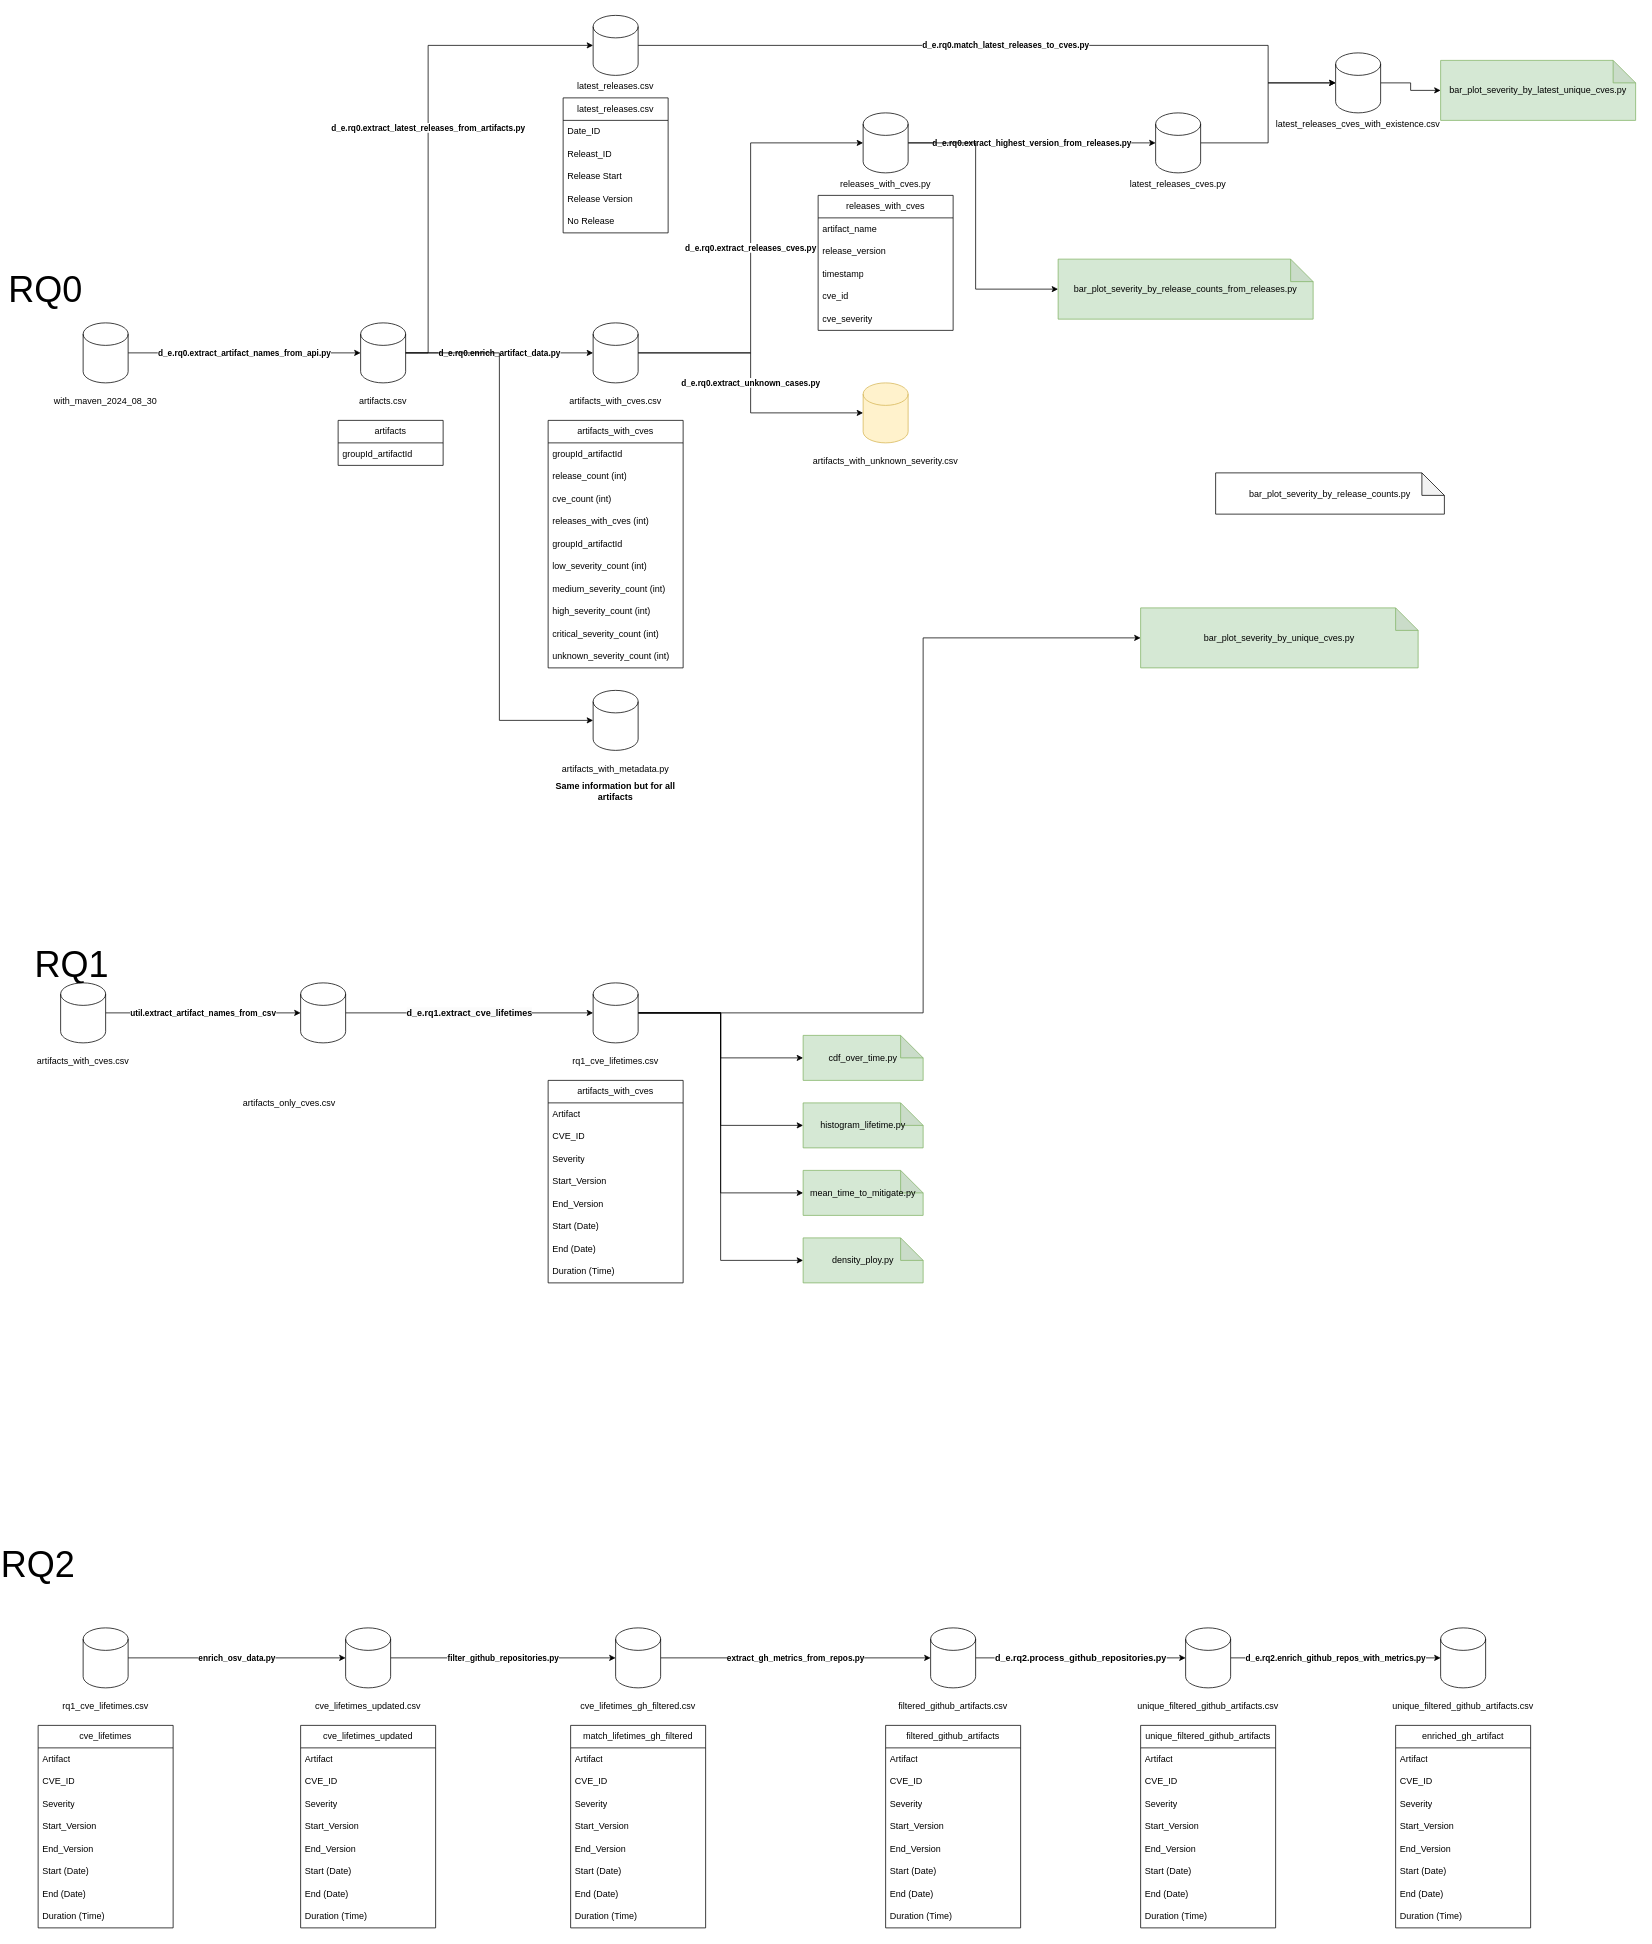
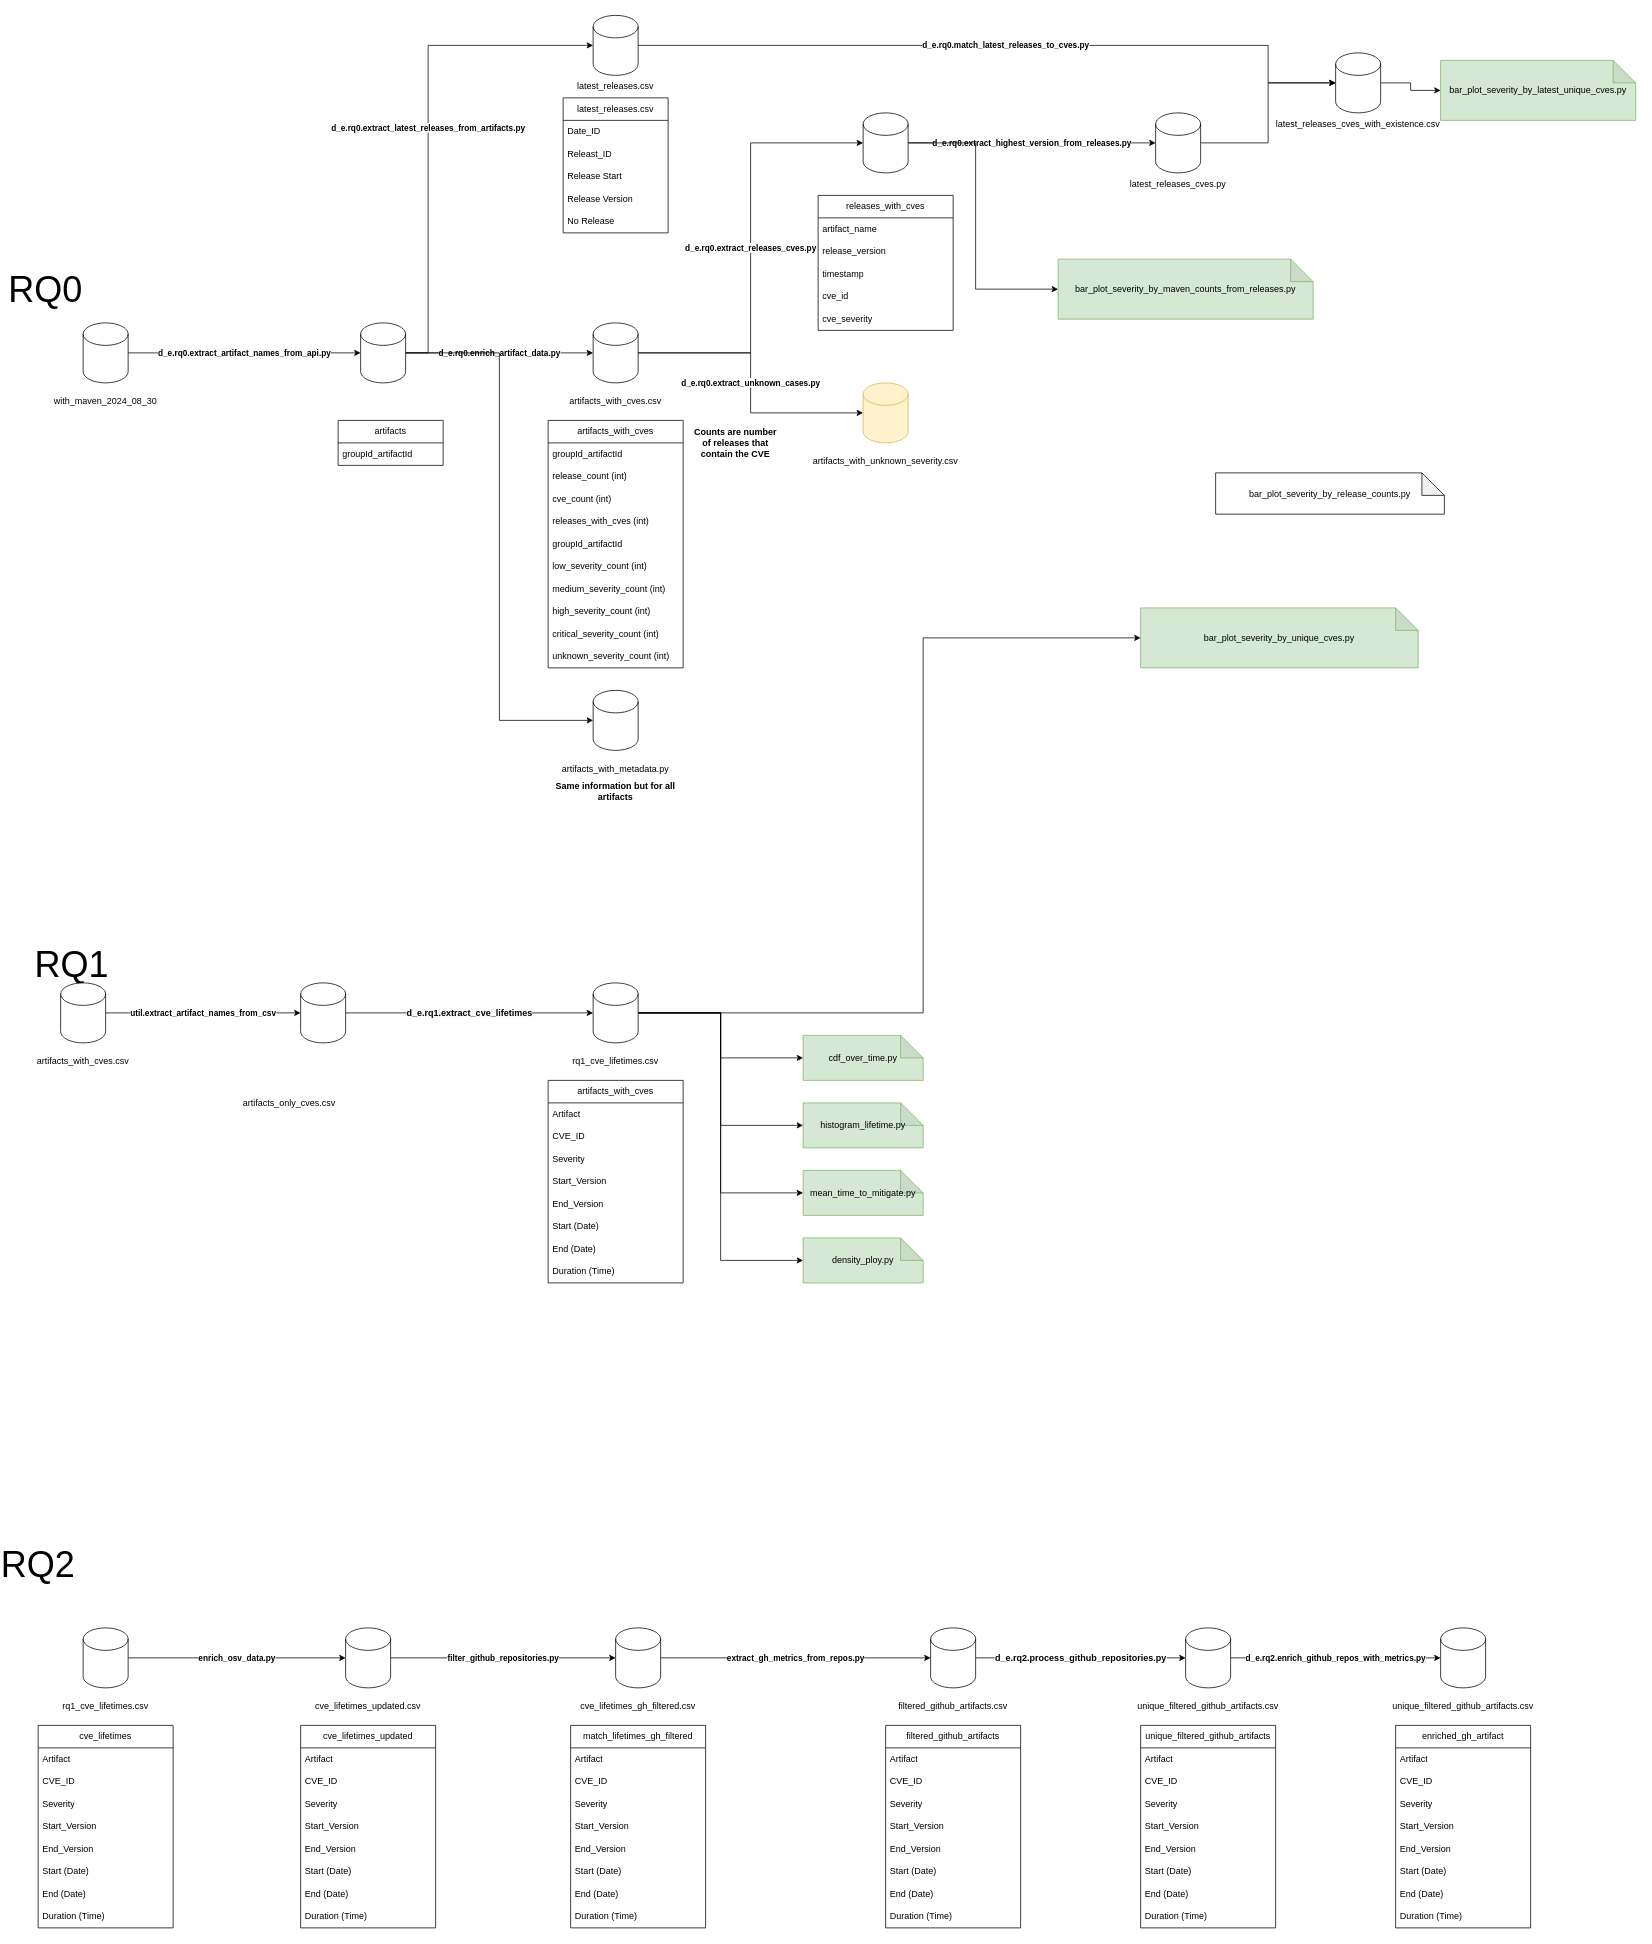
(885, 184) -> none
(1185, 289) -> (1185, 289)
(383, 402) -> none
none -> (735, 443)
